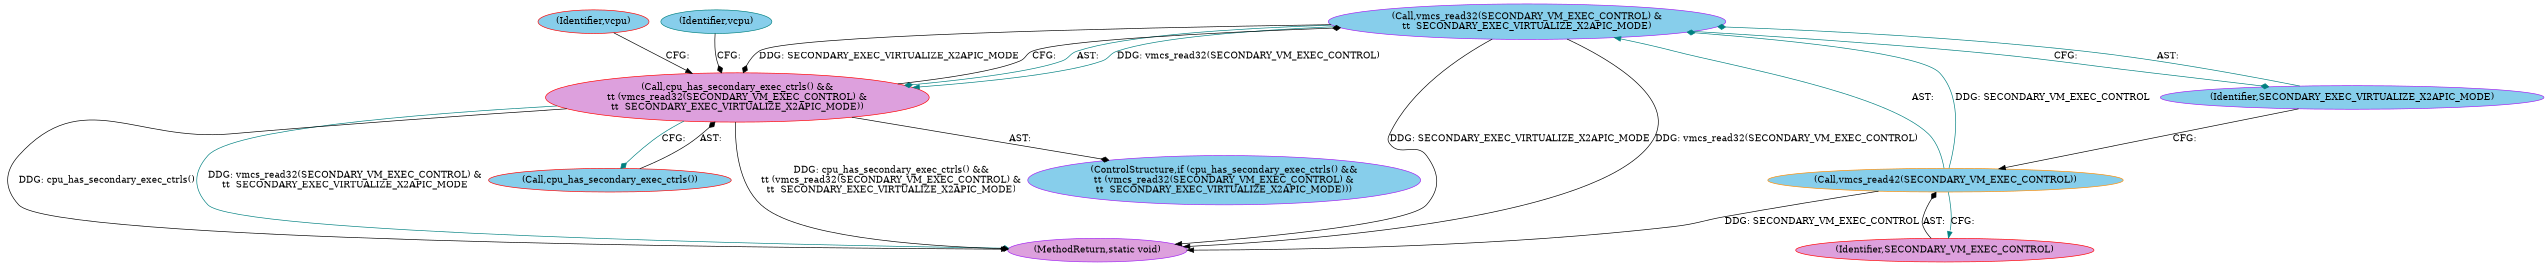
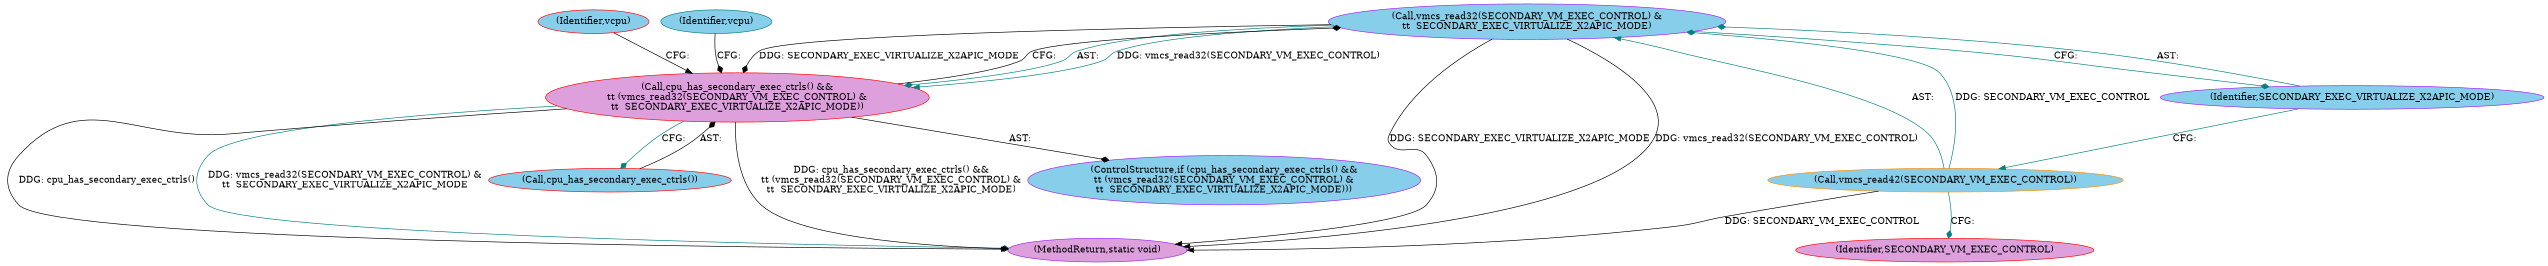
(2152, 138) -> (2152, 138)
(1951, 211) -> (1951, 211)
(1923, 219) -> none
